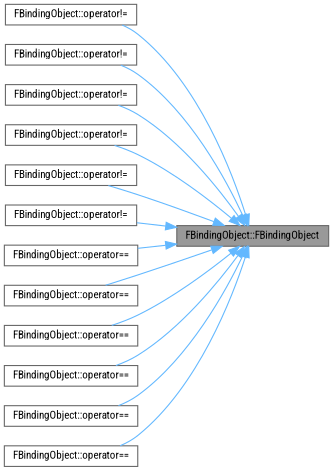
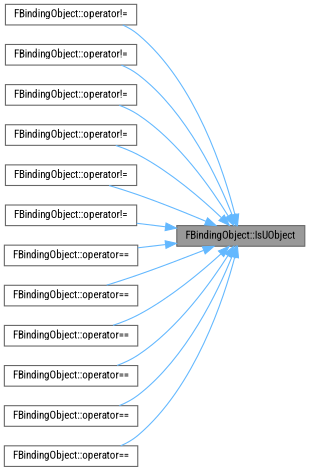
(253, 236) -> (241, 236)
